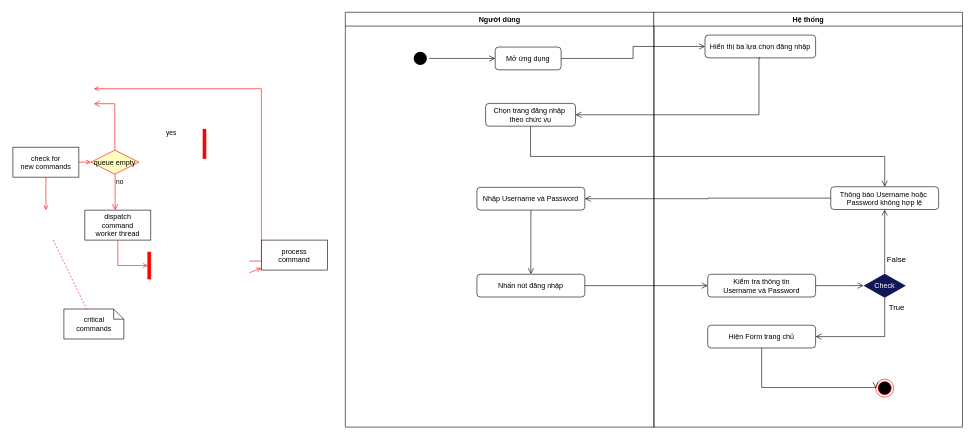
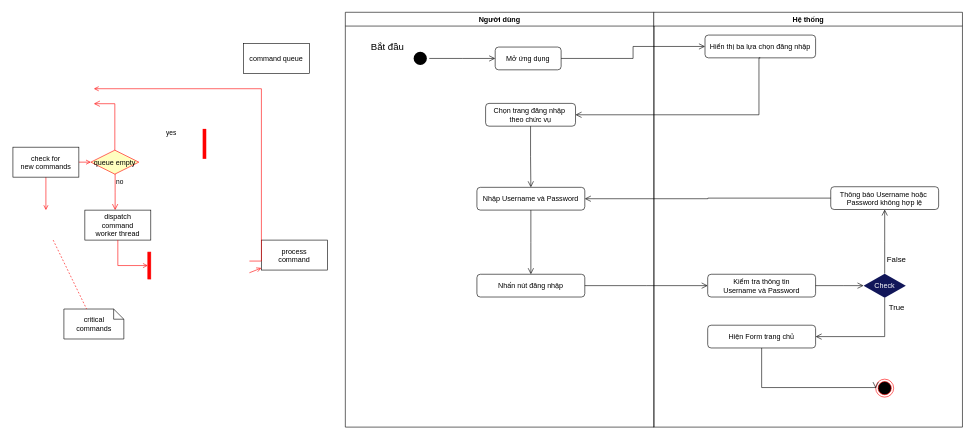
none -> (387, 47)
none -> (276, 59)
(720, 157) -> (531, 170)
